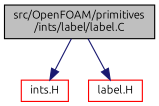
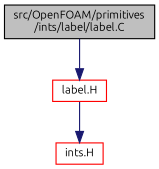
(63, 54) -> (80, 117)
